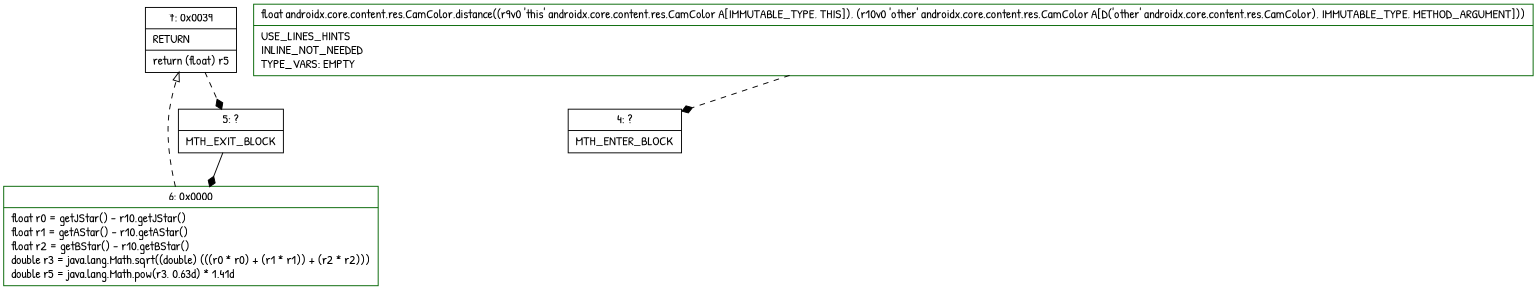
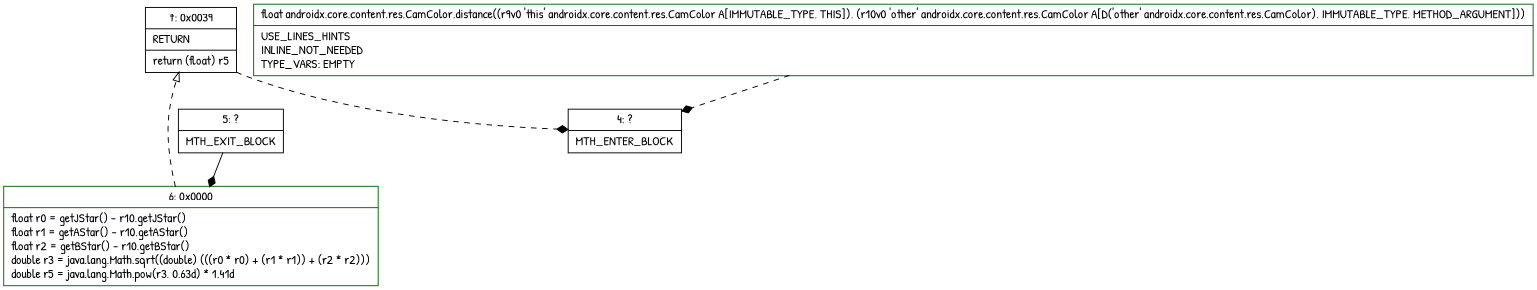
(211, 86) -> (394, 113)
